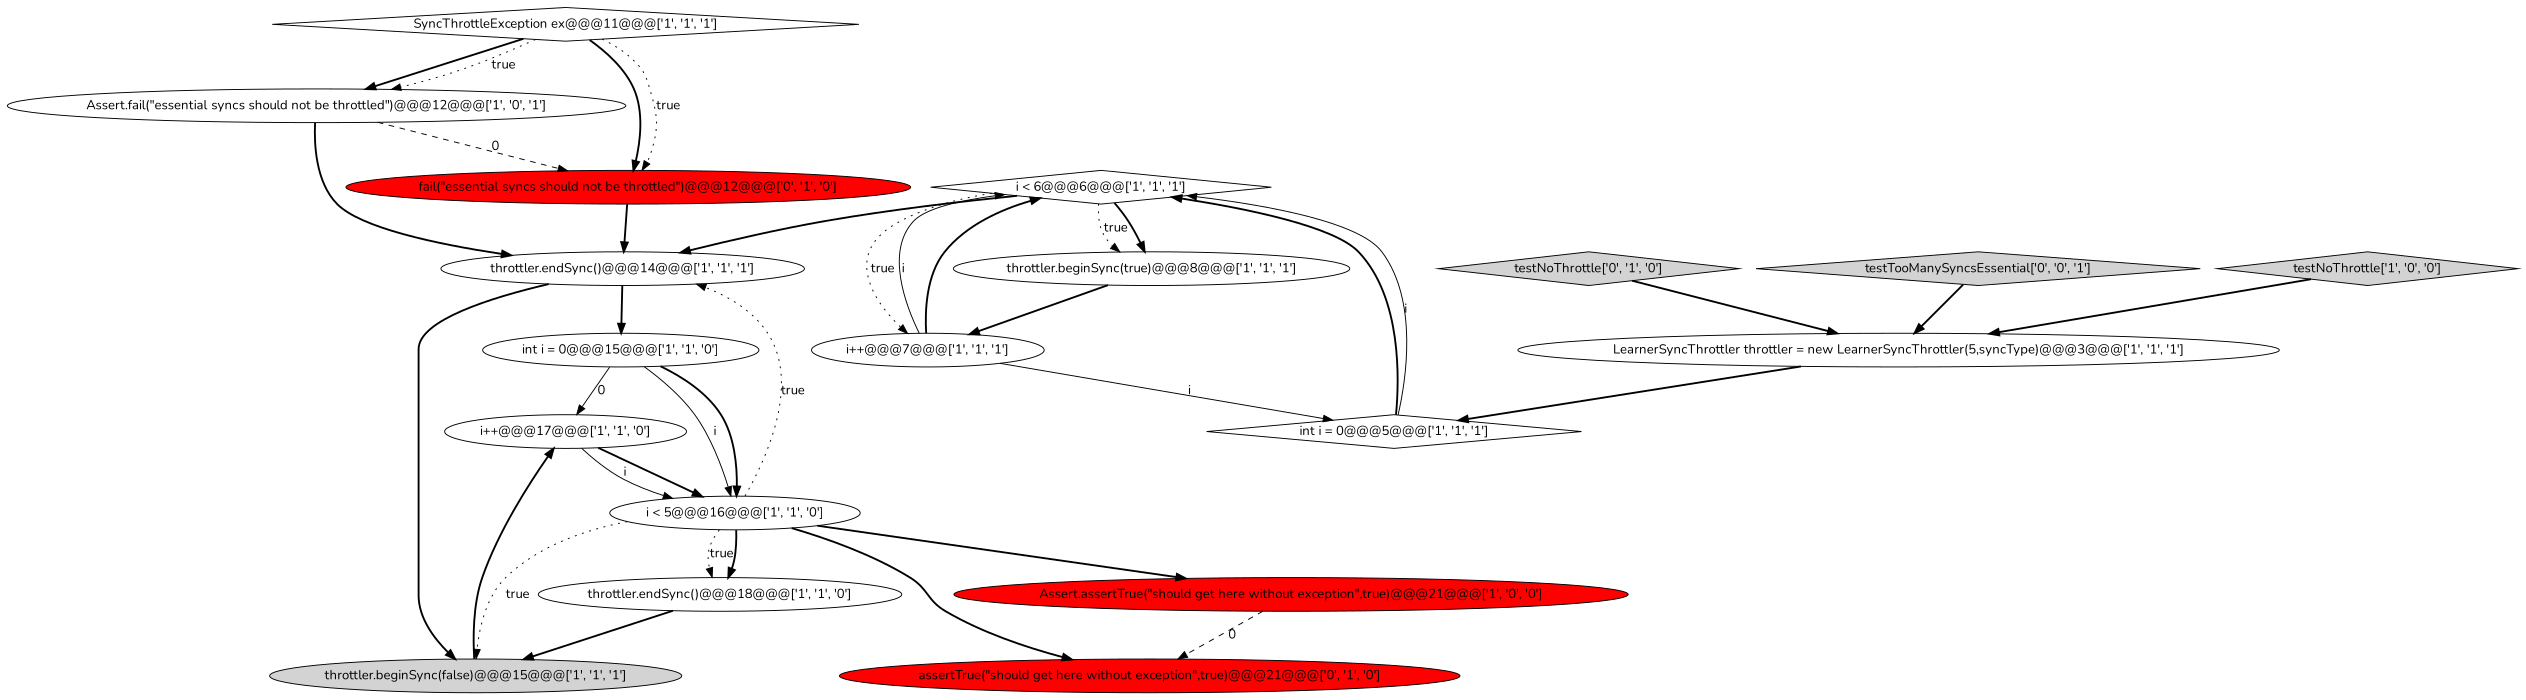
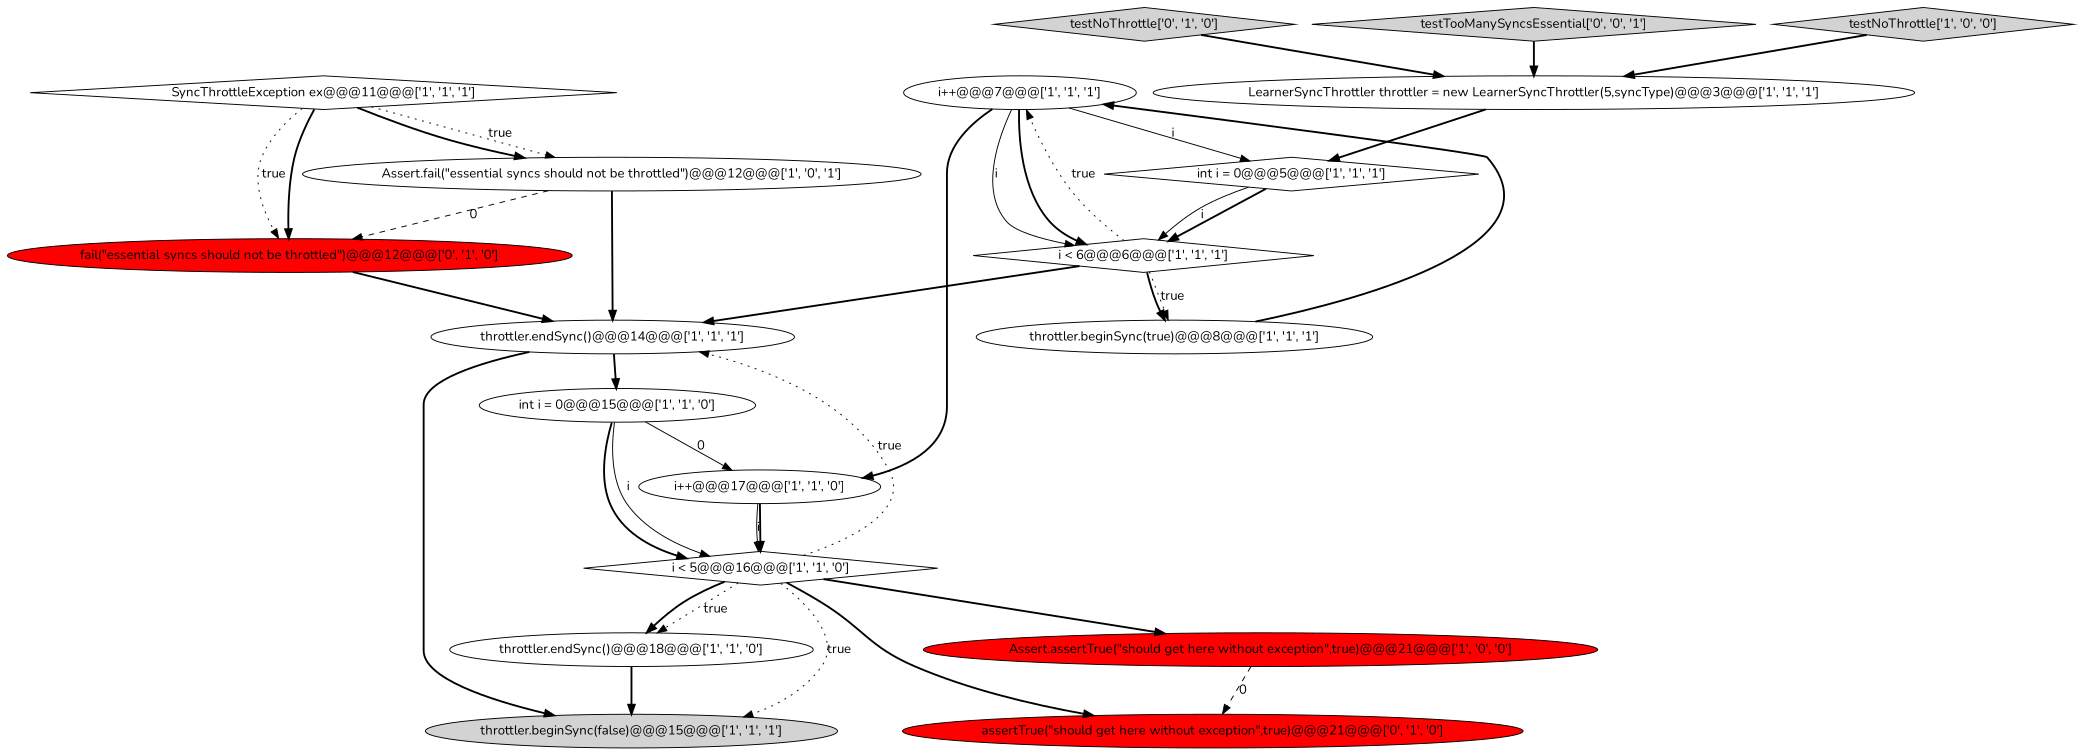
(735, 513) -> (761, 568)
(493, 552) -> (947, 304)
